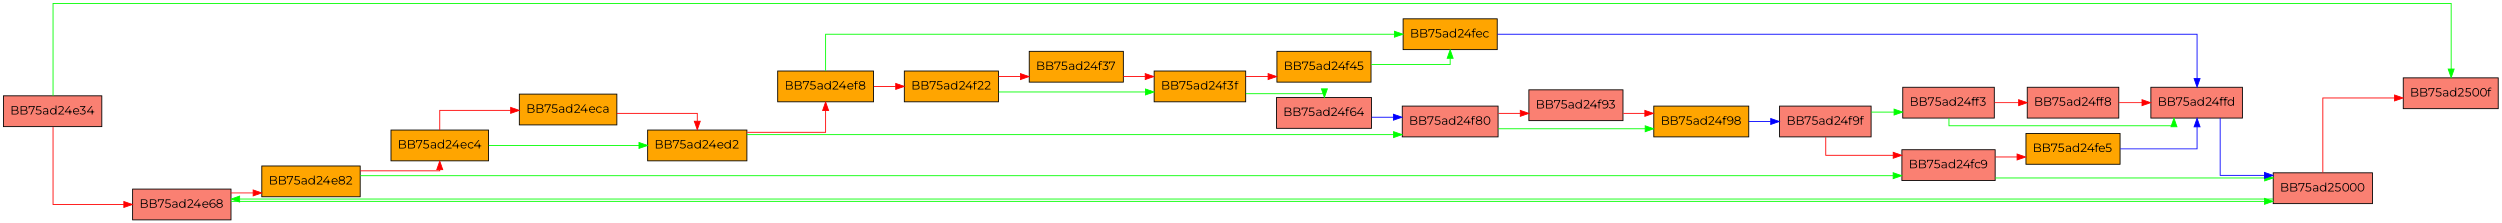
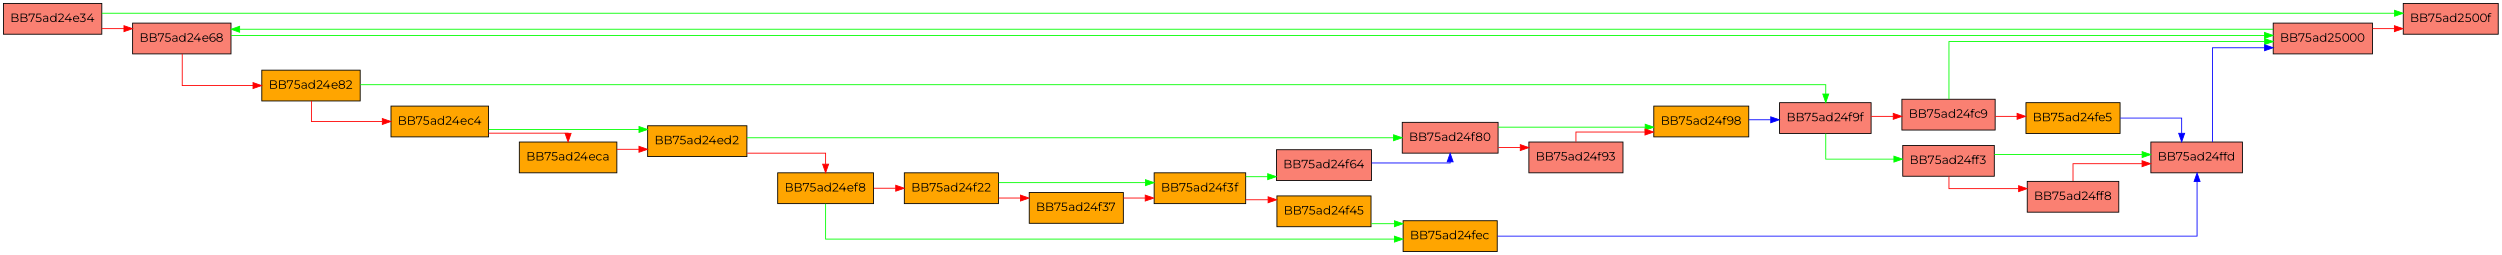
(1127, 176) -> (1098, 85)
